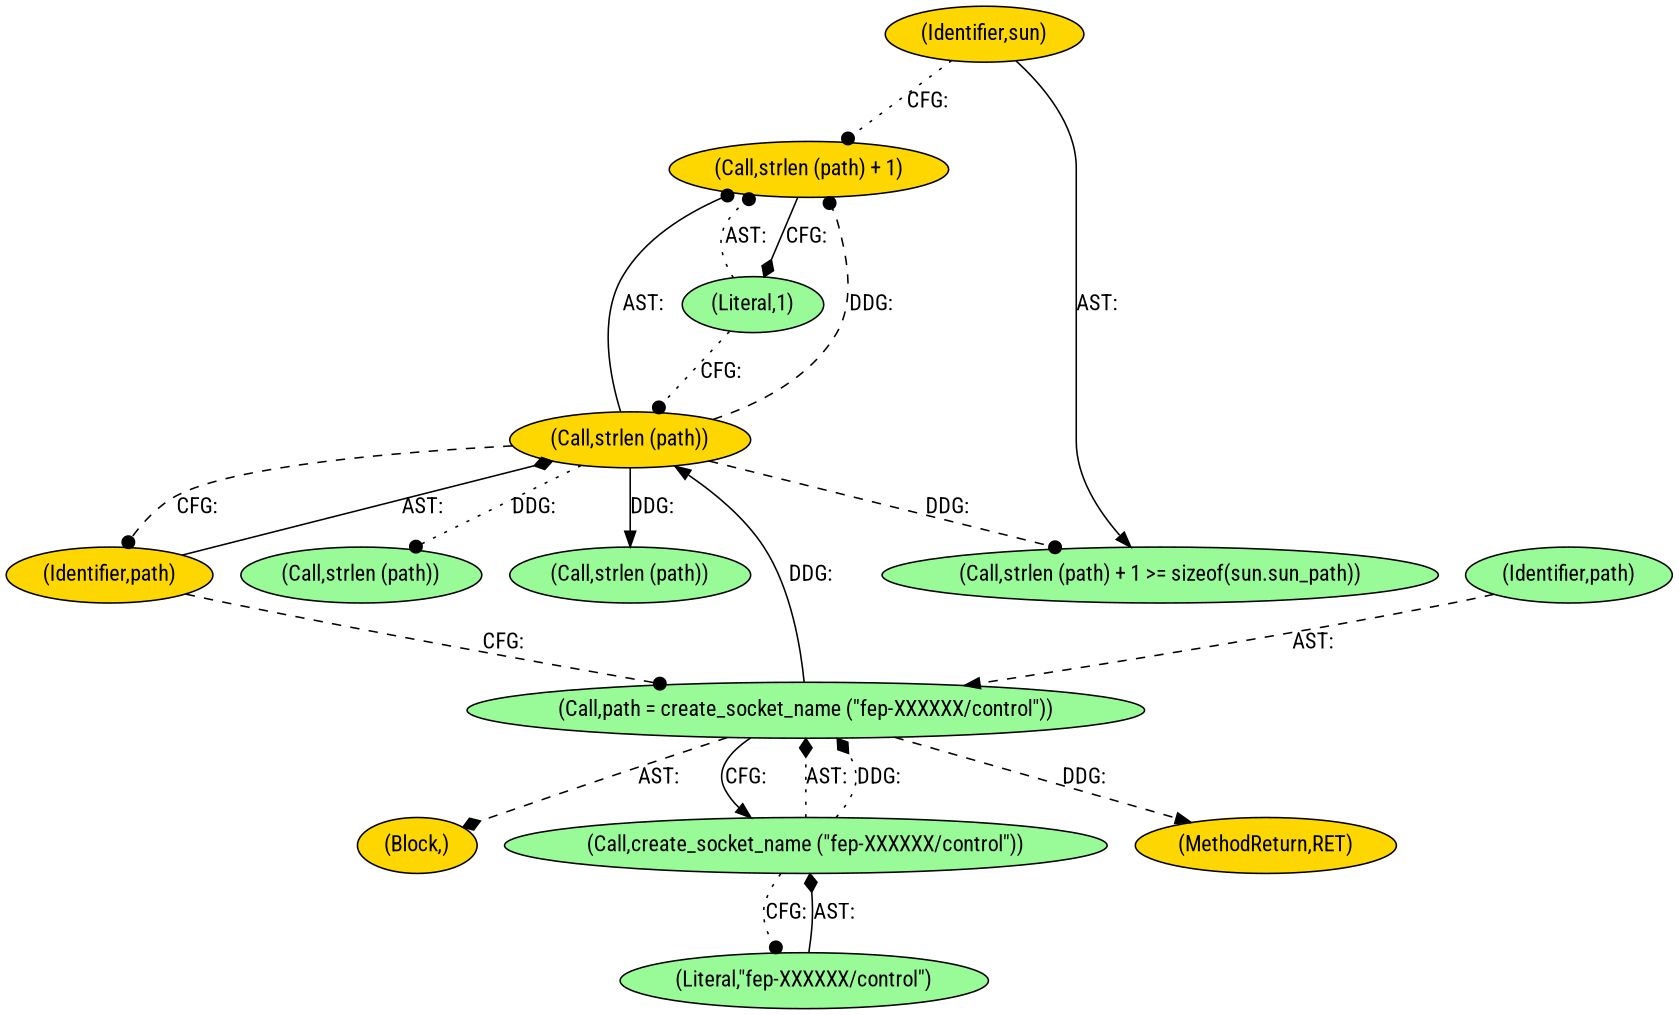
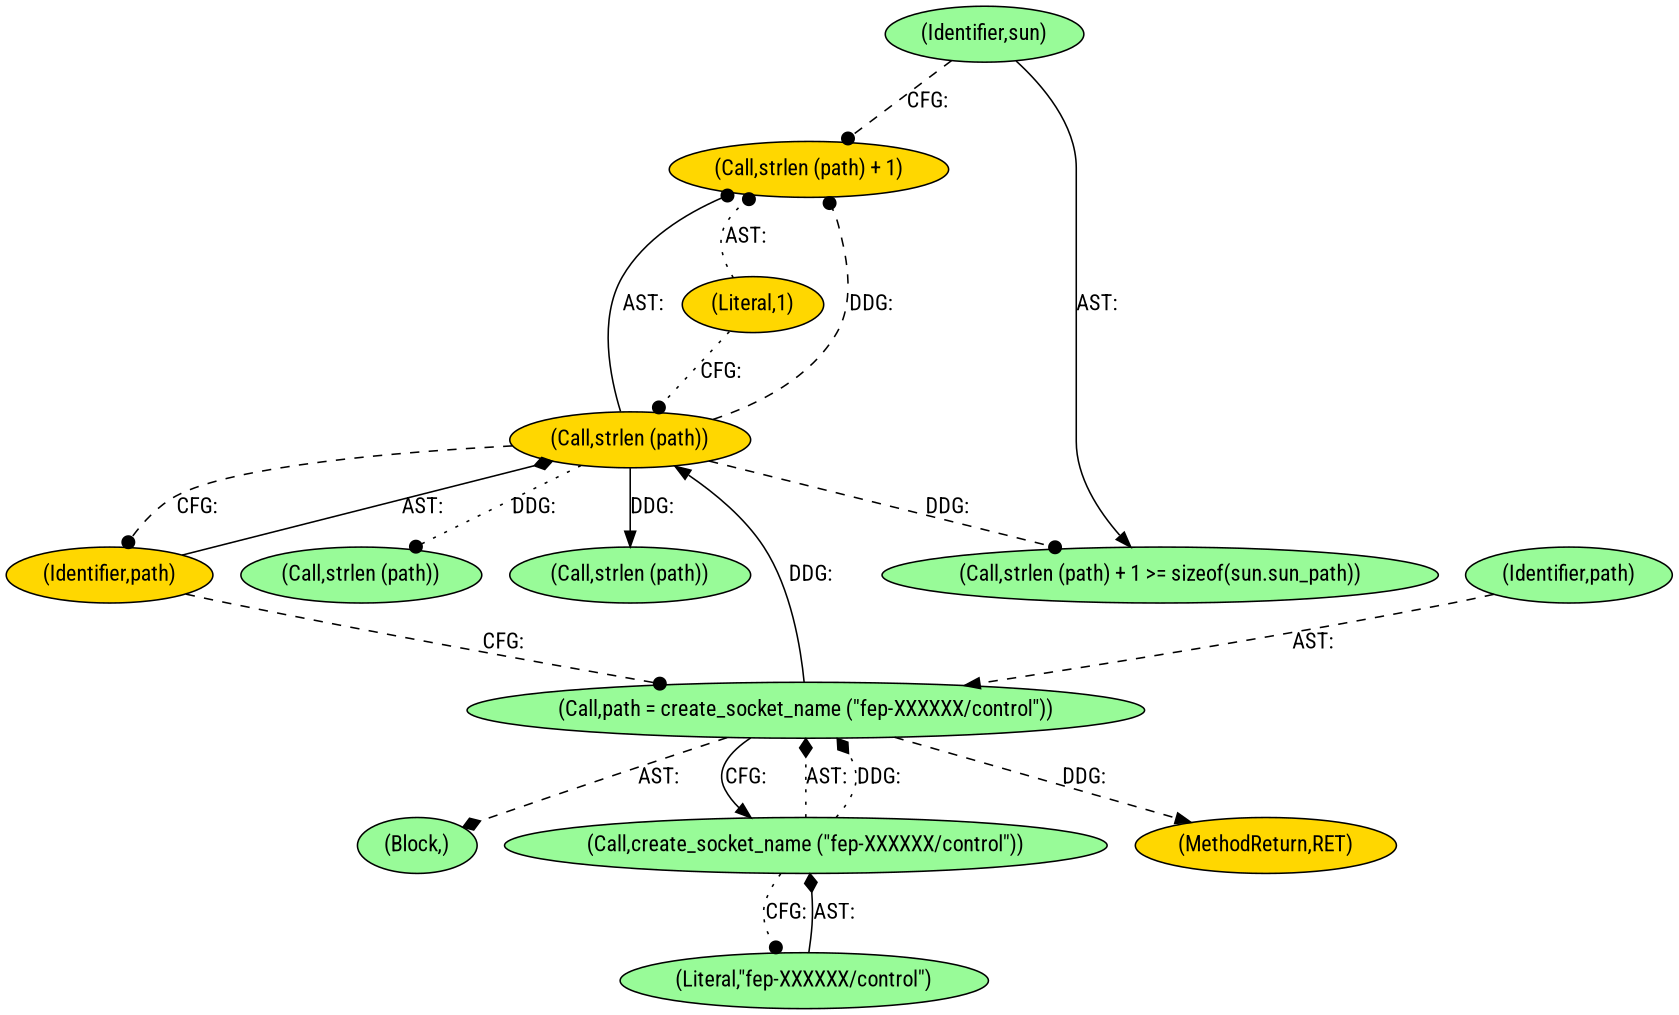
(985, 34) -> (985, 34)
(902, 98) -> (902, 98)
(785, 228) -> none
(753, 305) -> (753, 305)
(417, 845) -> (417, 845)
